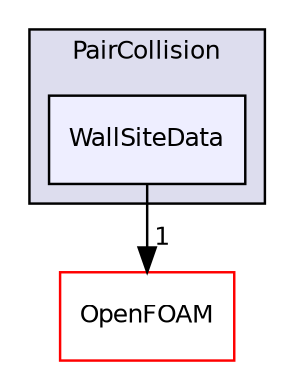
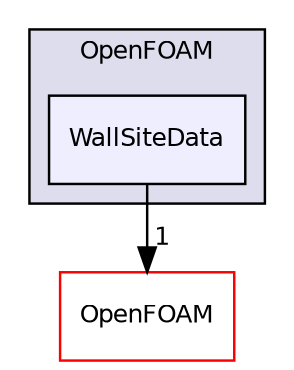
(147, 53) -> (147, 53)
